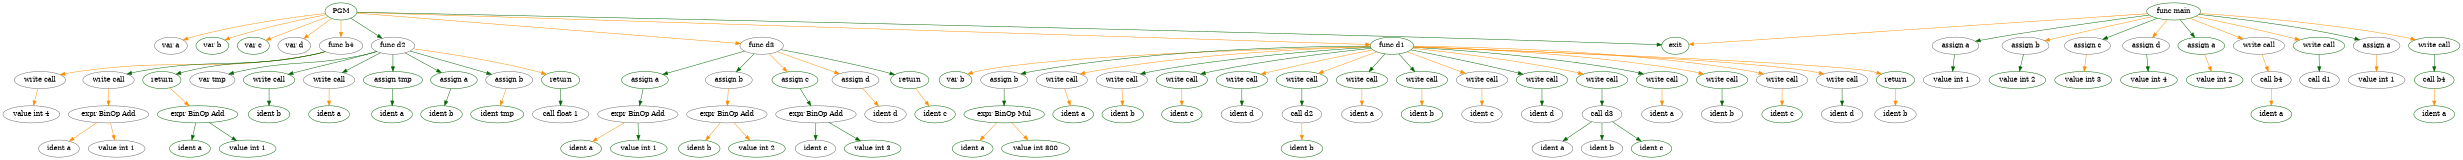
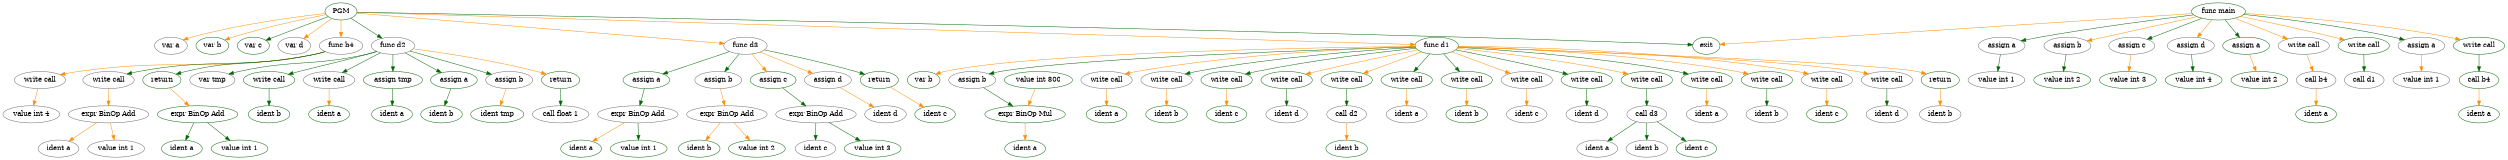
(299, 27) -> (299, 27)
(1018, 130) -> (1033, 95)
